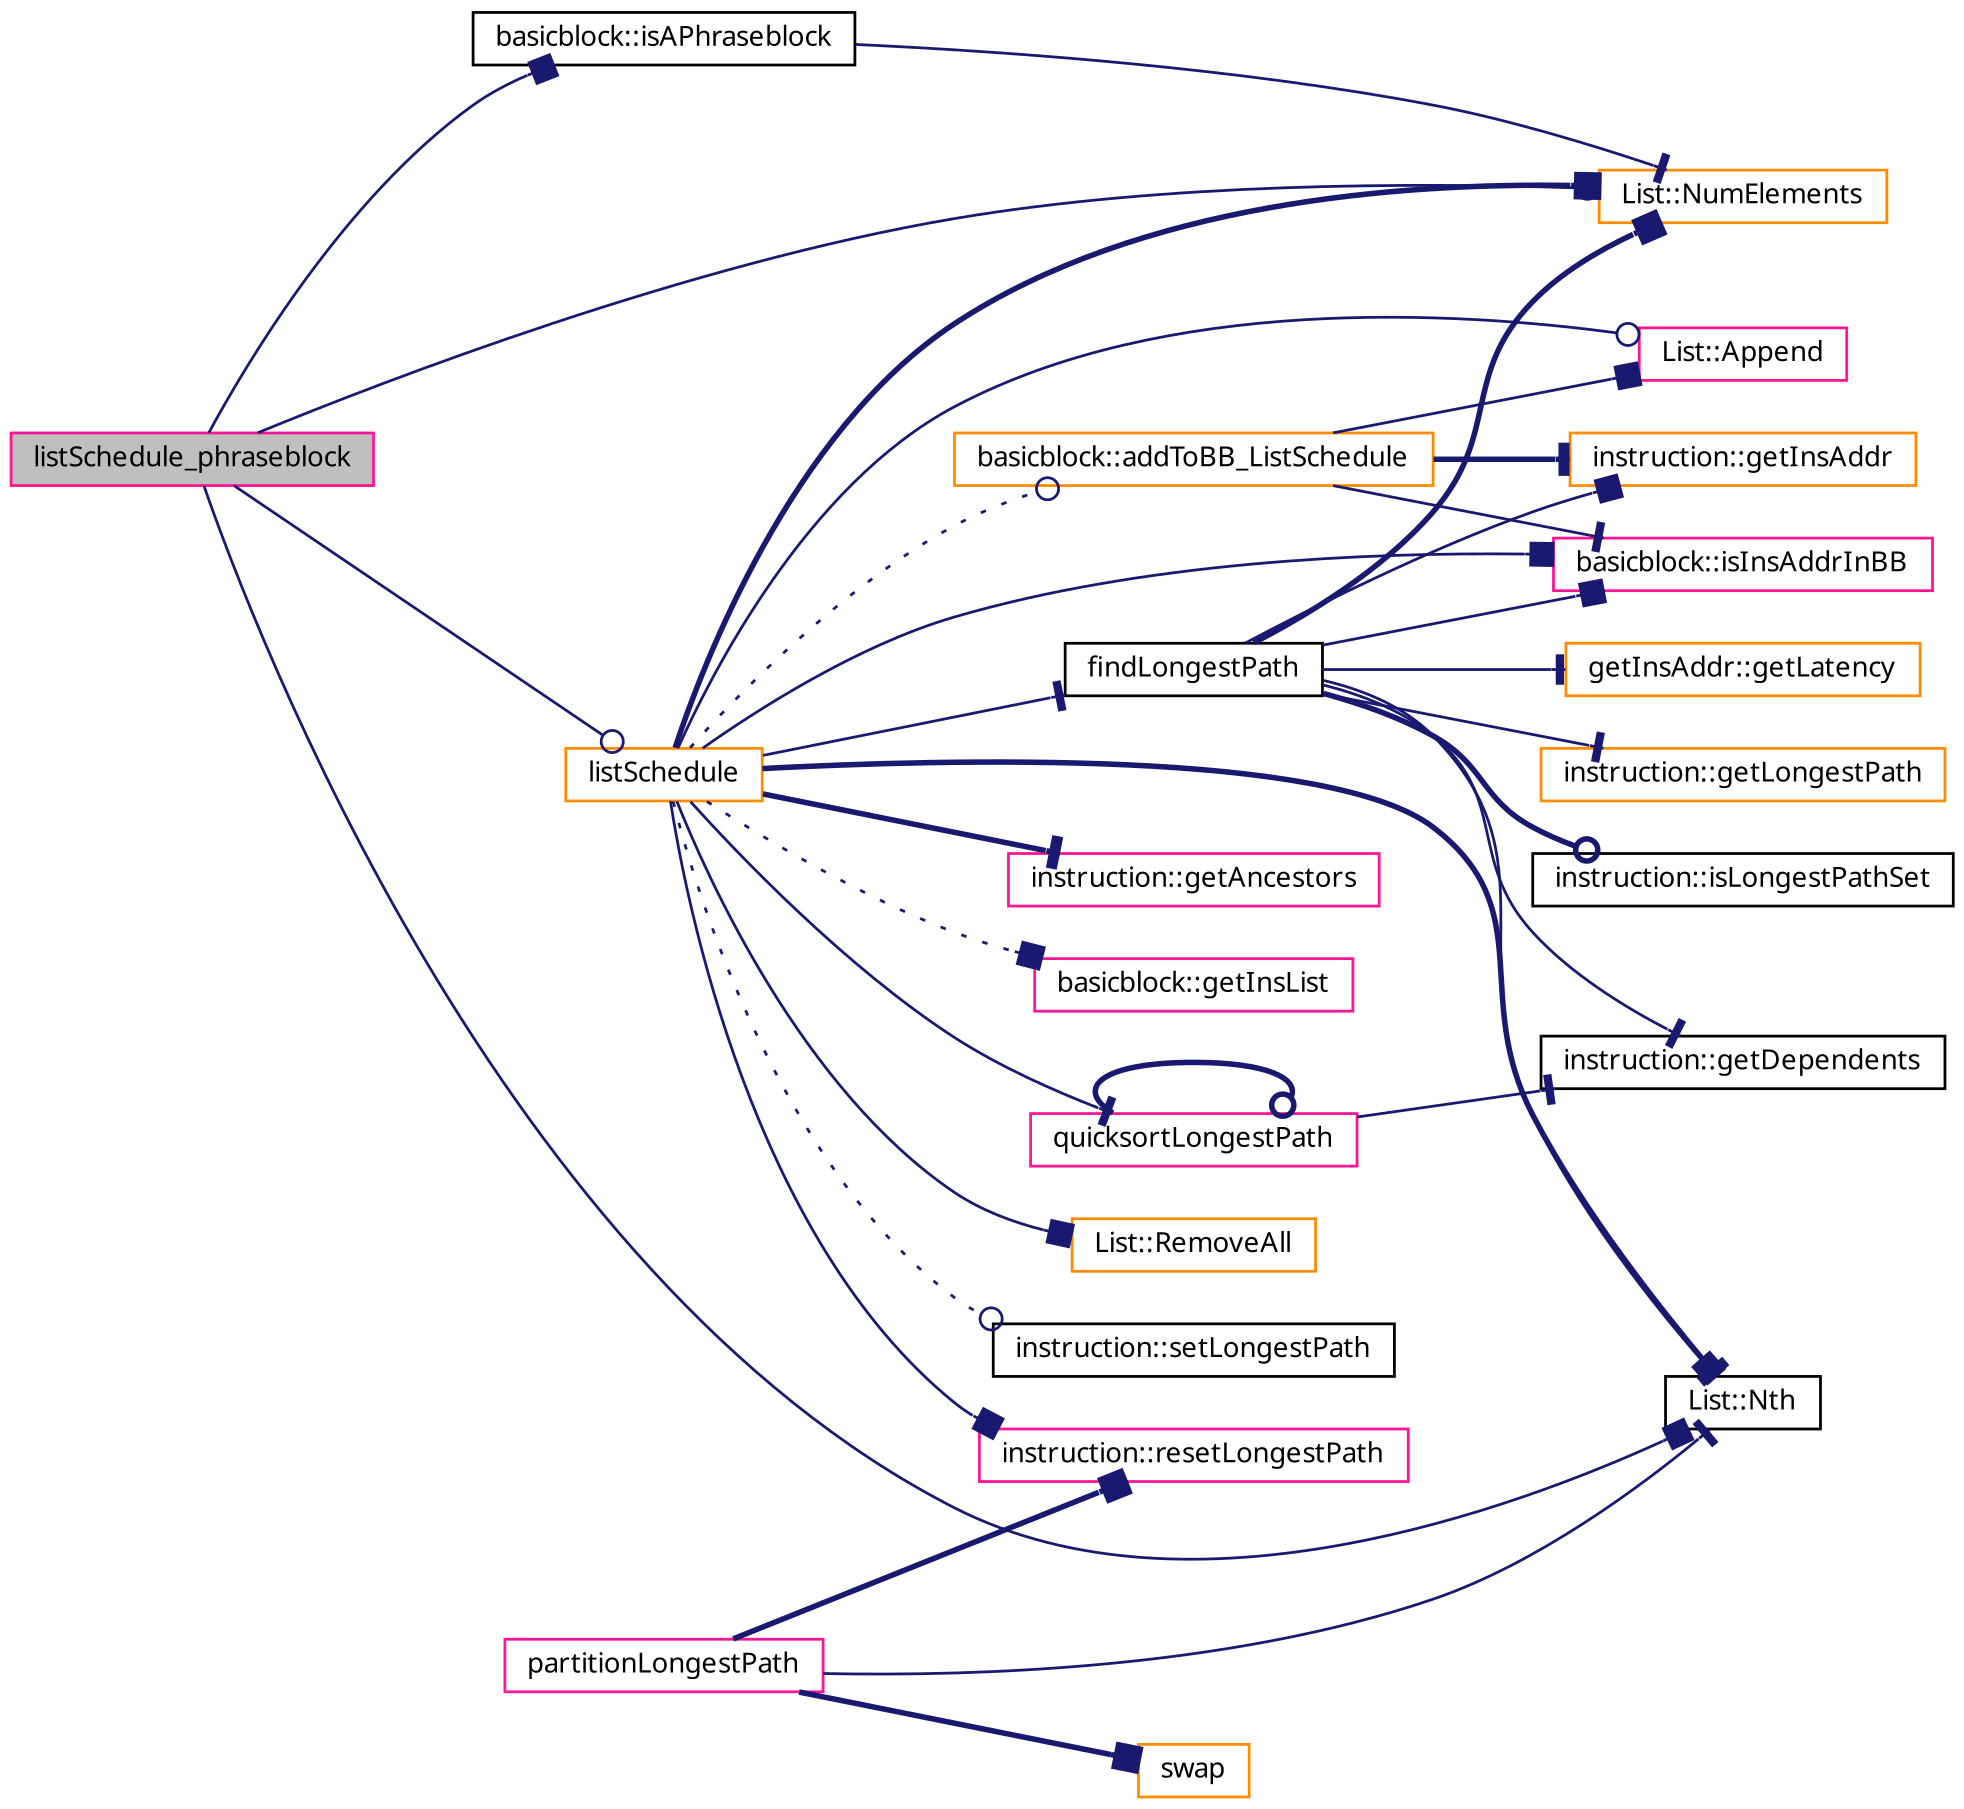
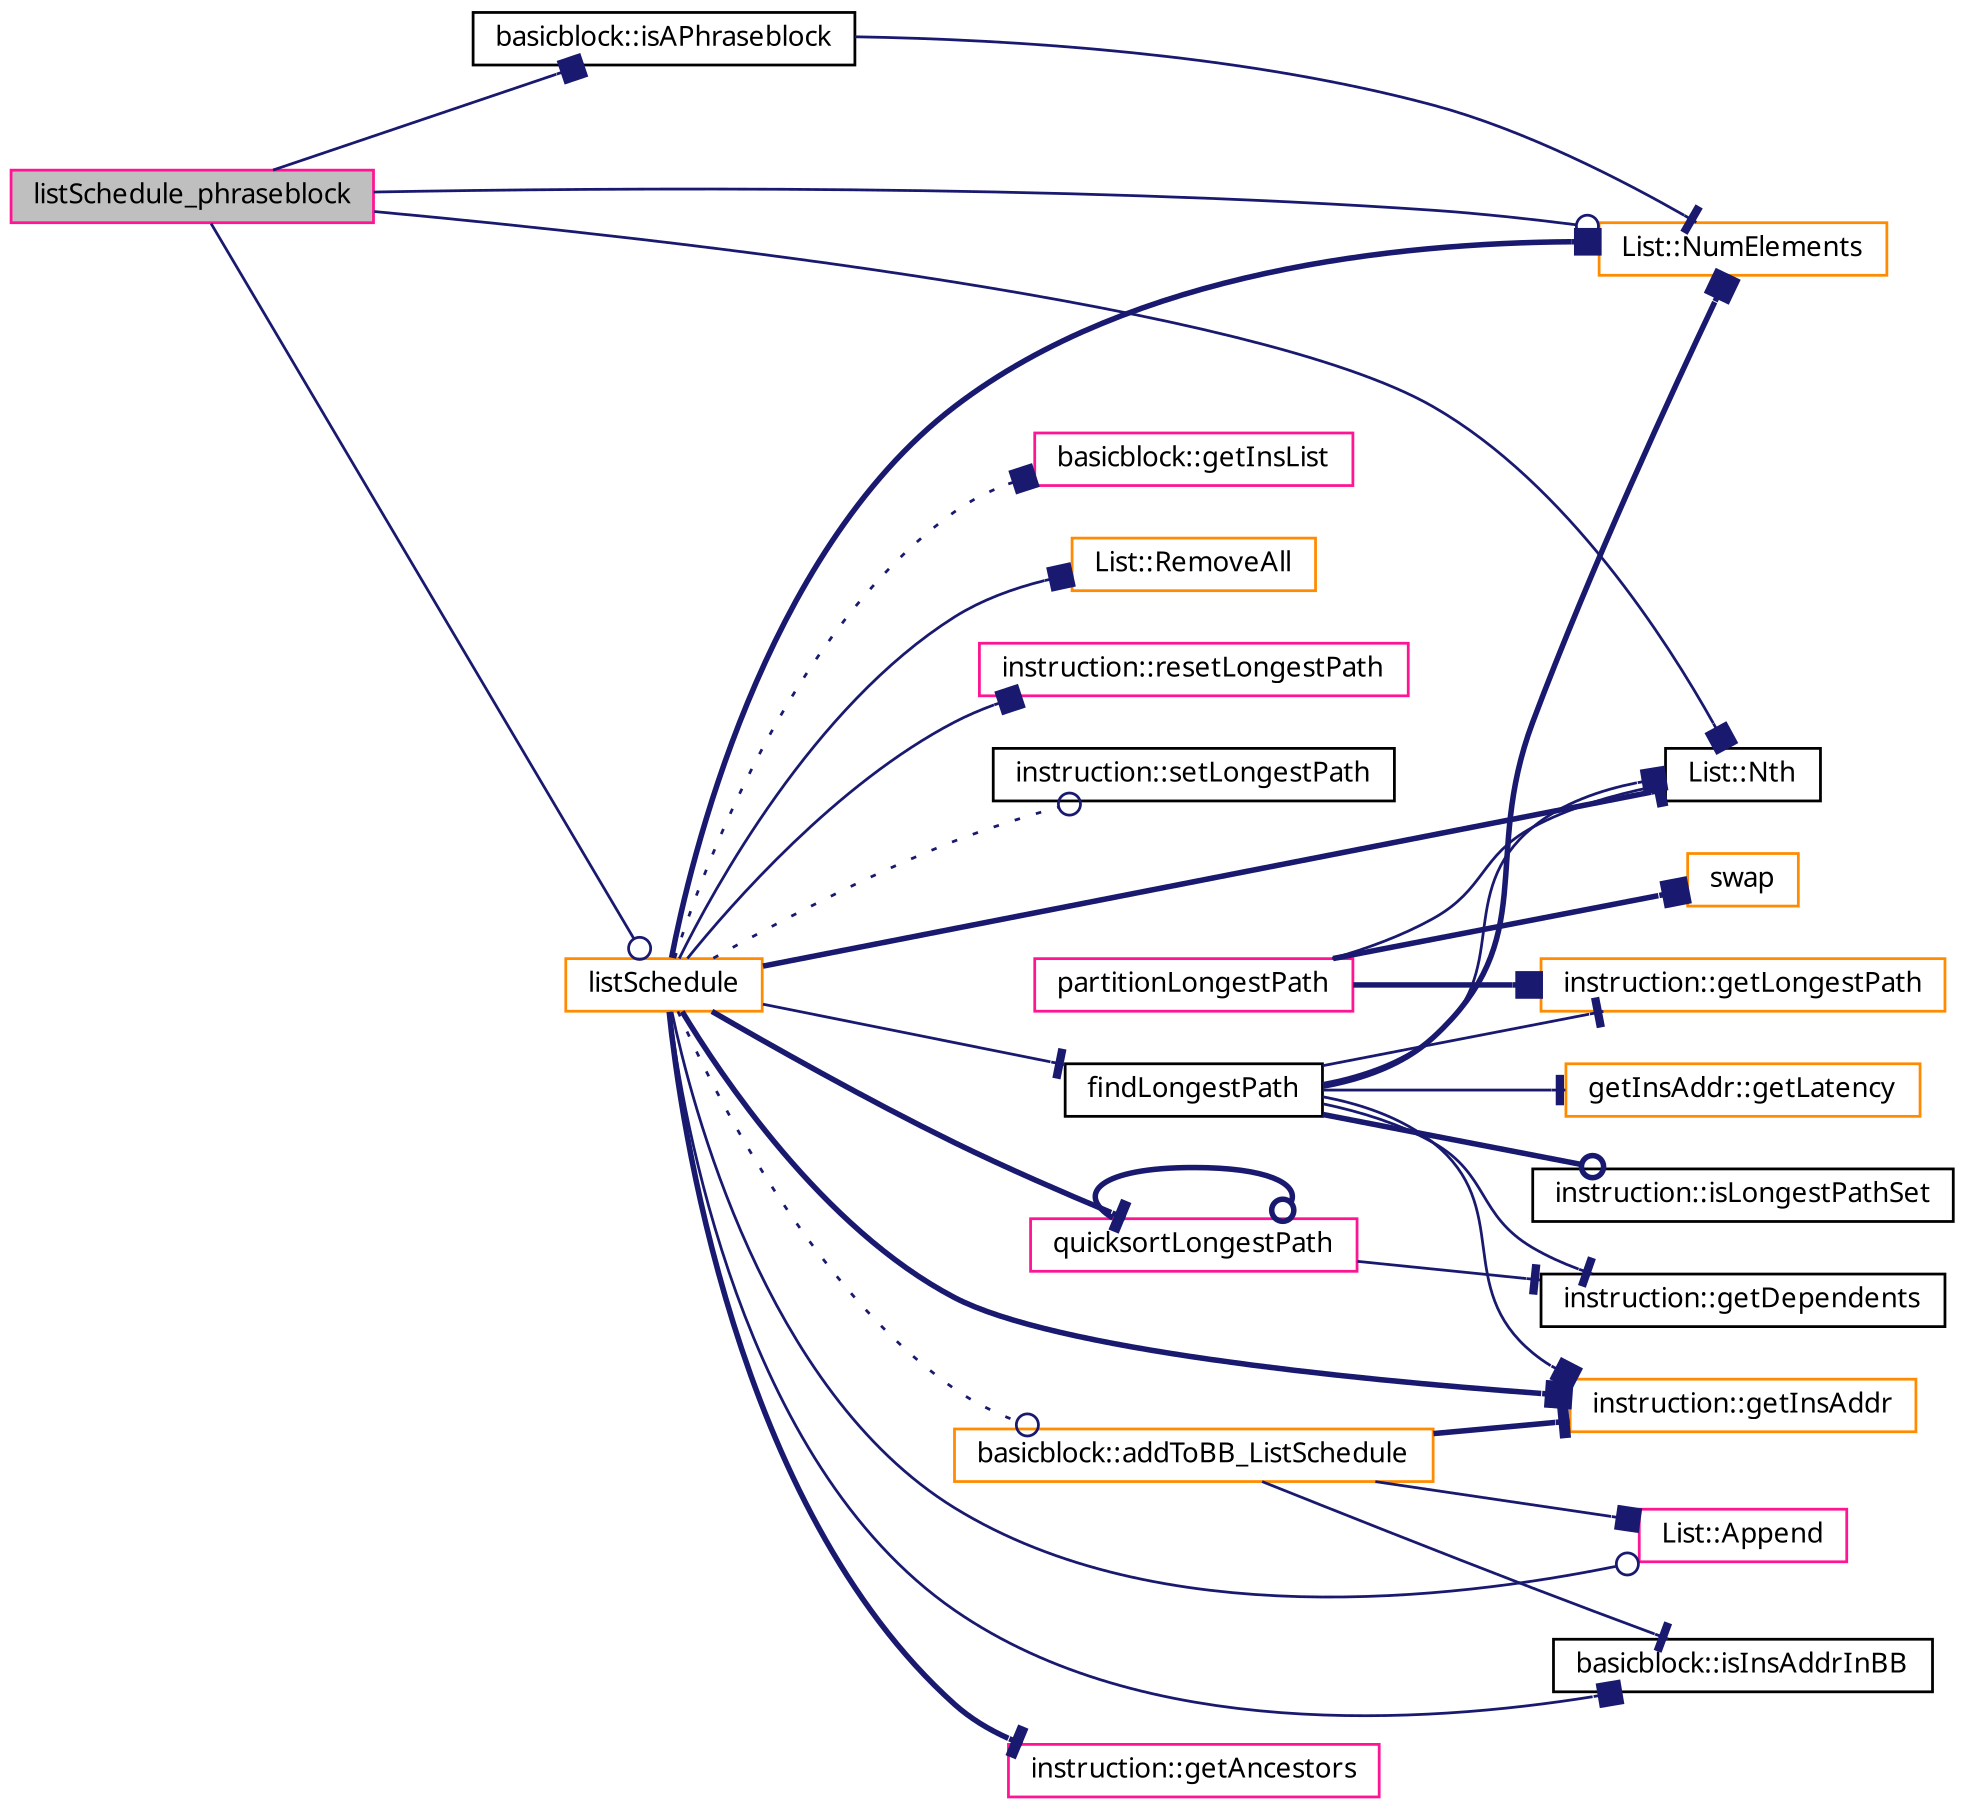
(1743, 564) -> (1743, 1666)
(1449, 621) -> none
(876, 980) -> (908, 1119)
none -> (1048, 1329)
(916, 1566) -> (1433, 985)
